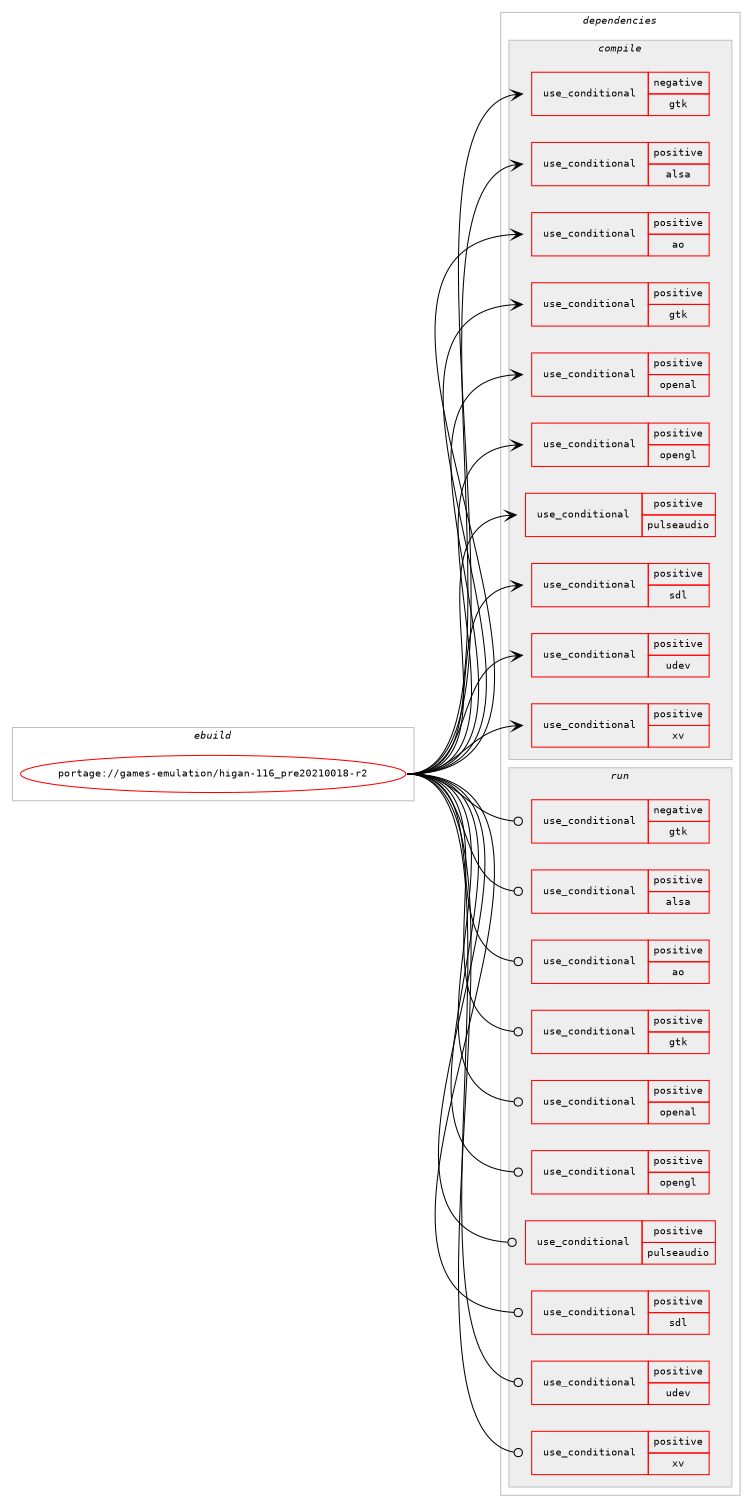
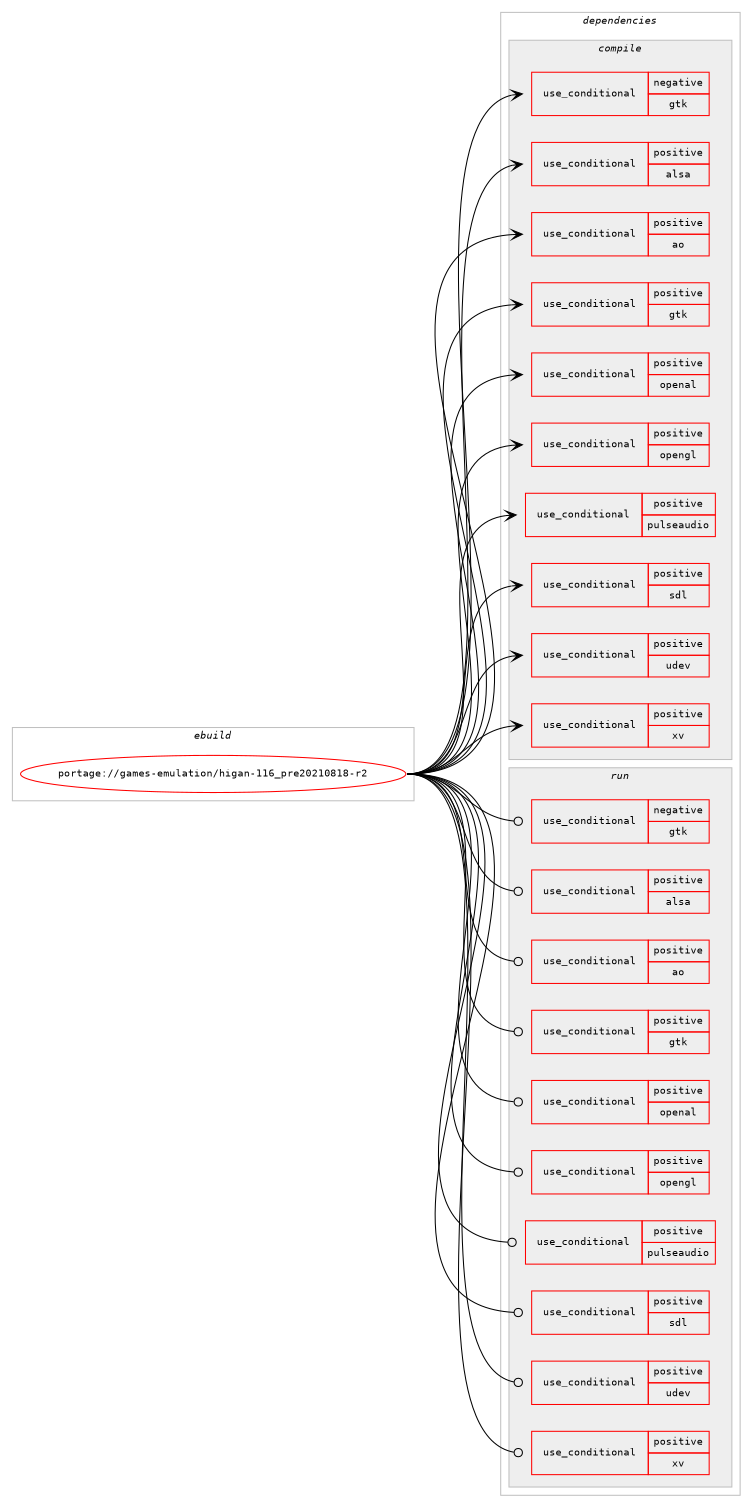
(213, 774) -> (213, 774)
